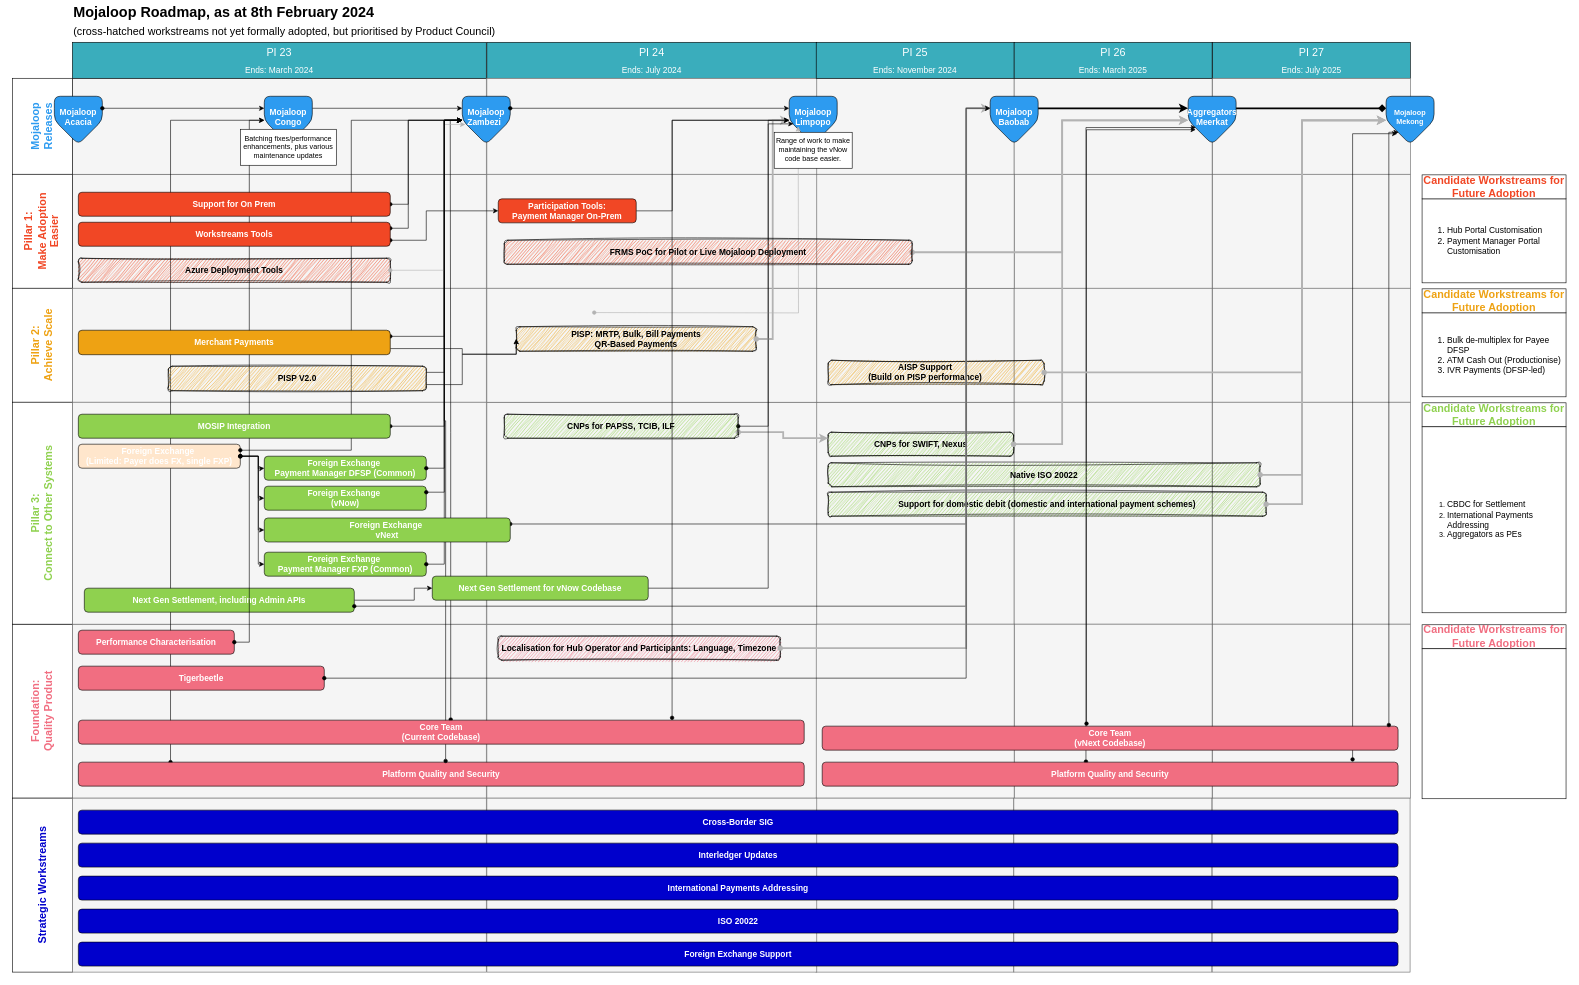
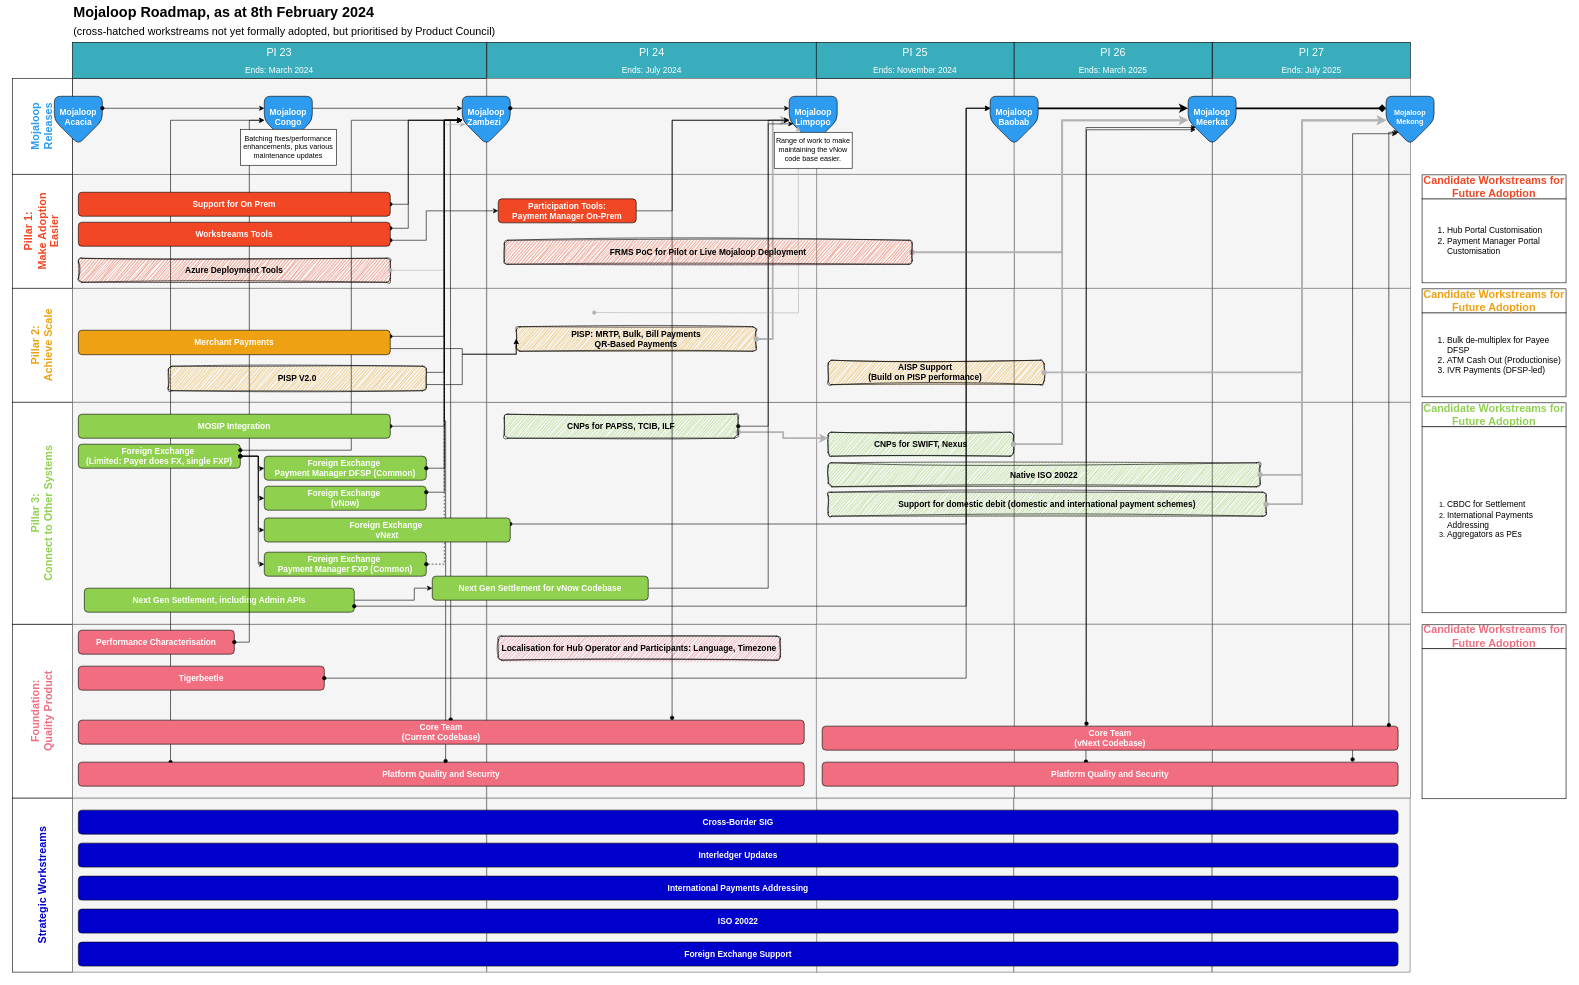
(1212, 117) -> (1212, 117)
(159, 456) -> (159, 456)
(435, 564) -> (435, 564)
(873, 648) -> none
